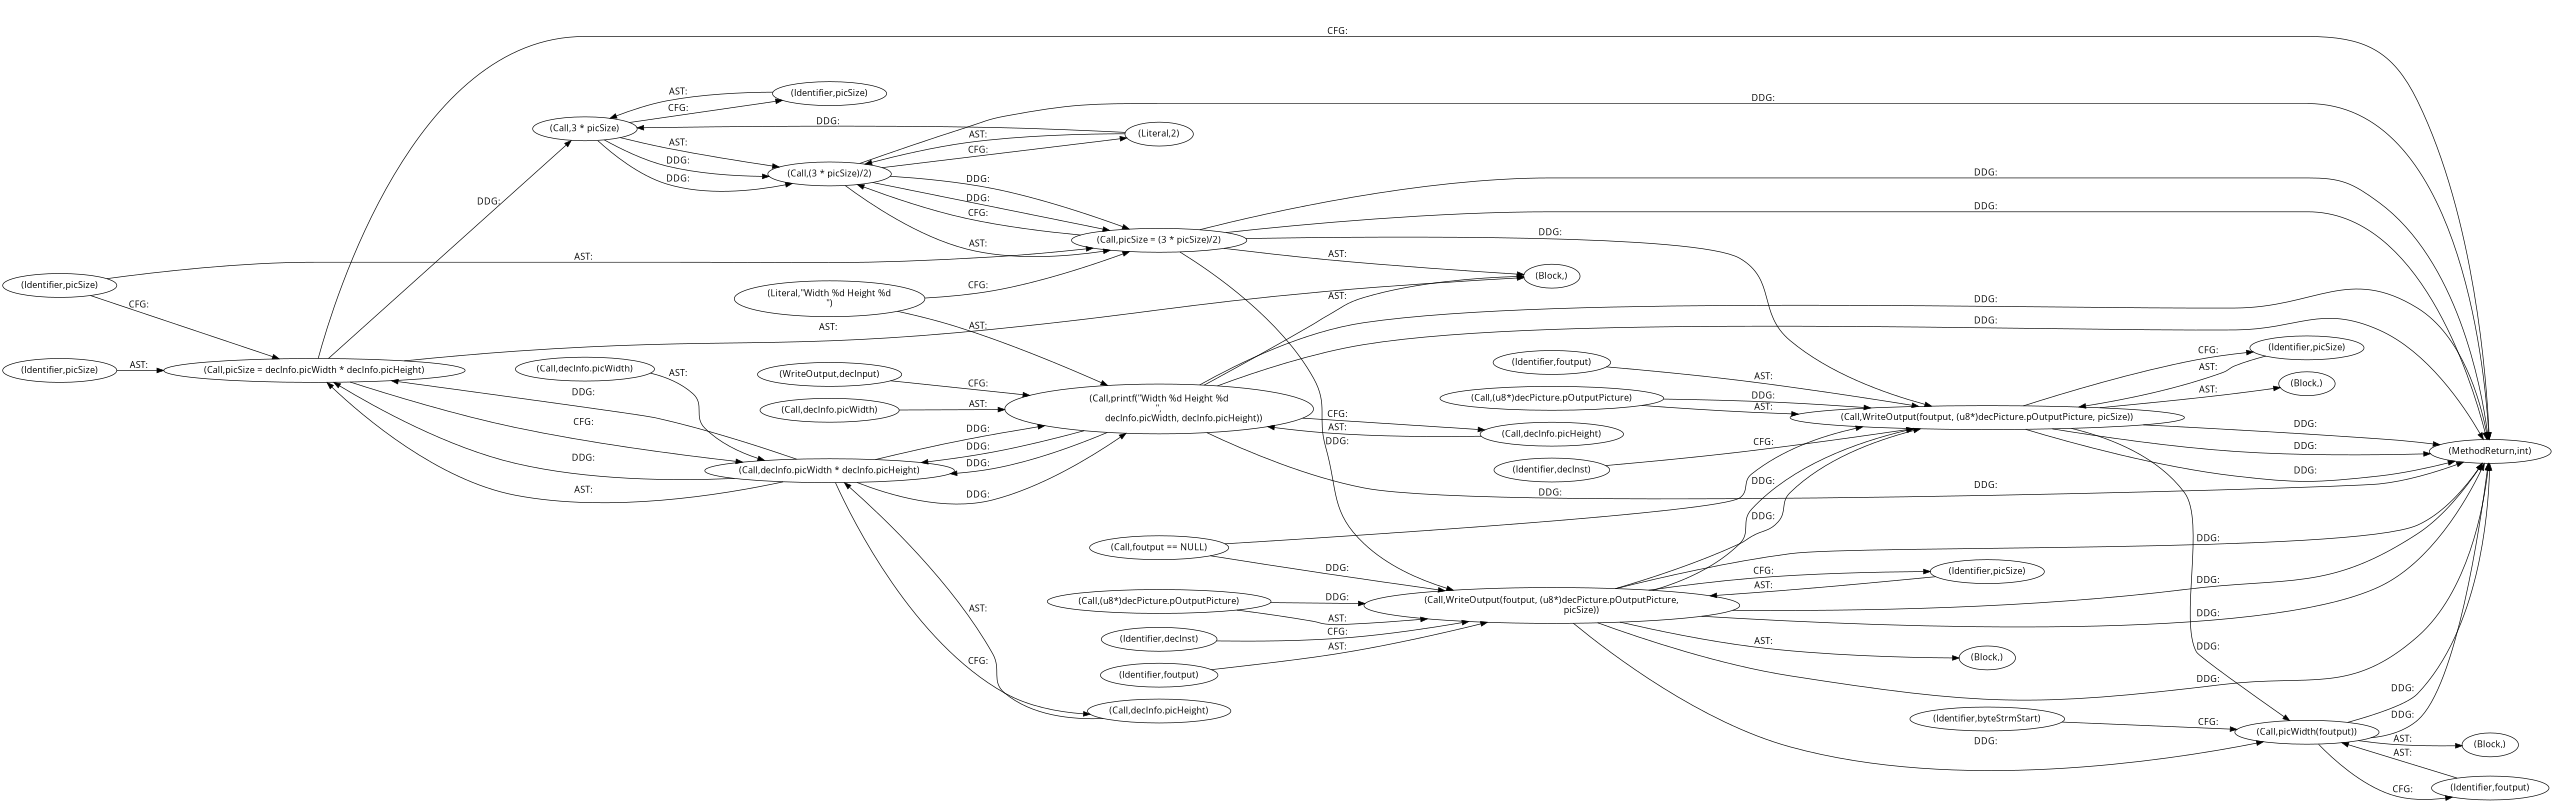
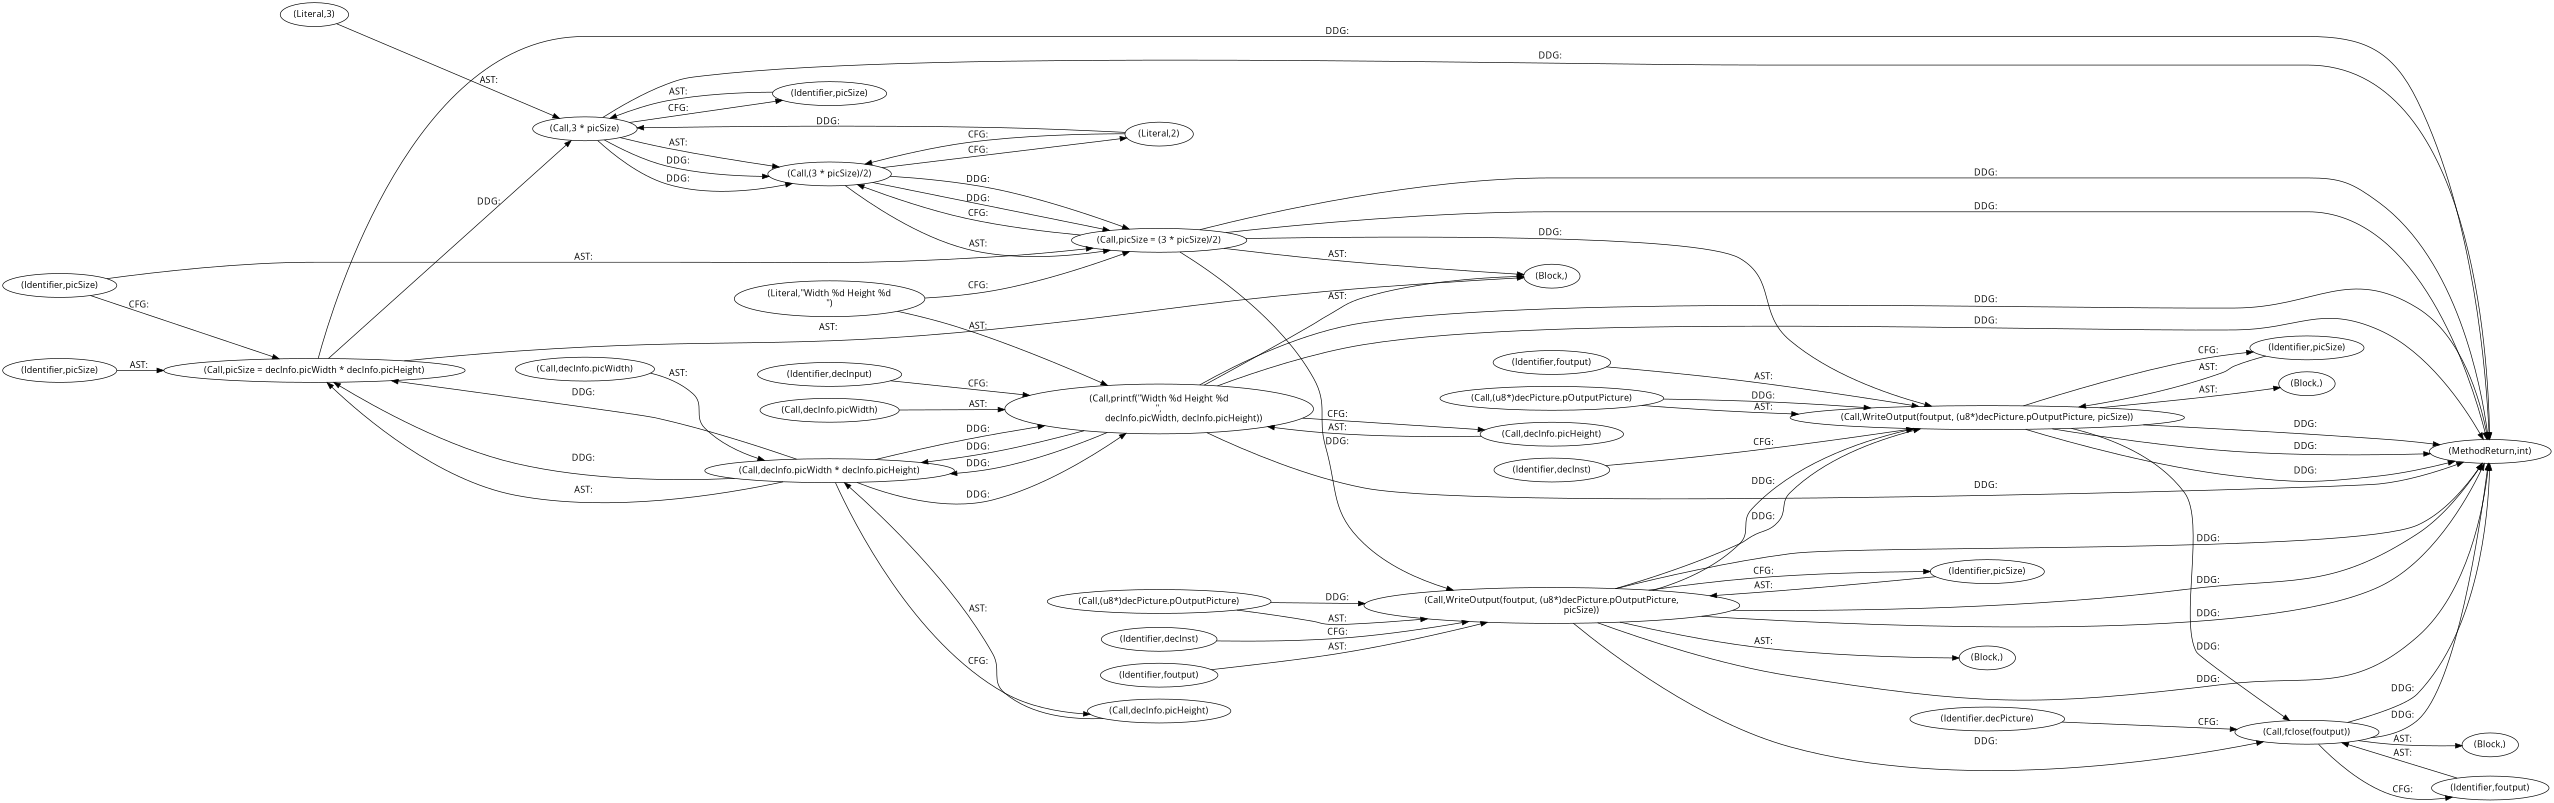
none -> (314, 15)
(1339, 32) -> (1339, 32)
(1784, 104) -> (1674, 64)
(980, 135) -> (980, 135)
(830, 374) -> (830, 374)
(541, 433) -> none
(1159, 548) -> none
(1987, 719) -> (1987, 719)
(2307, 732) -> (2307, 732)
